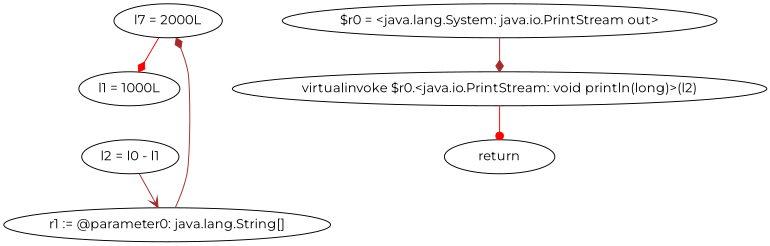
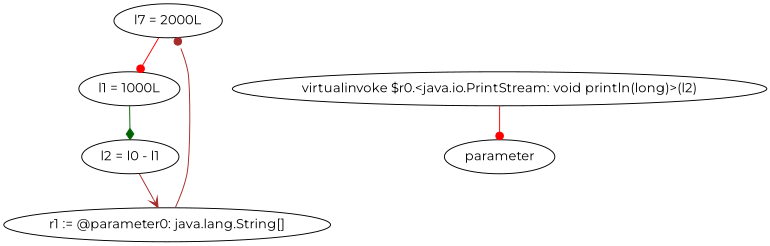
(500, 21) -> none
(151, 52) -> (151, 52)
none -> (130, 117)
(190, 129) -> (190, 129)
(500, 157) -> (500, 157)
